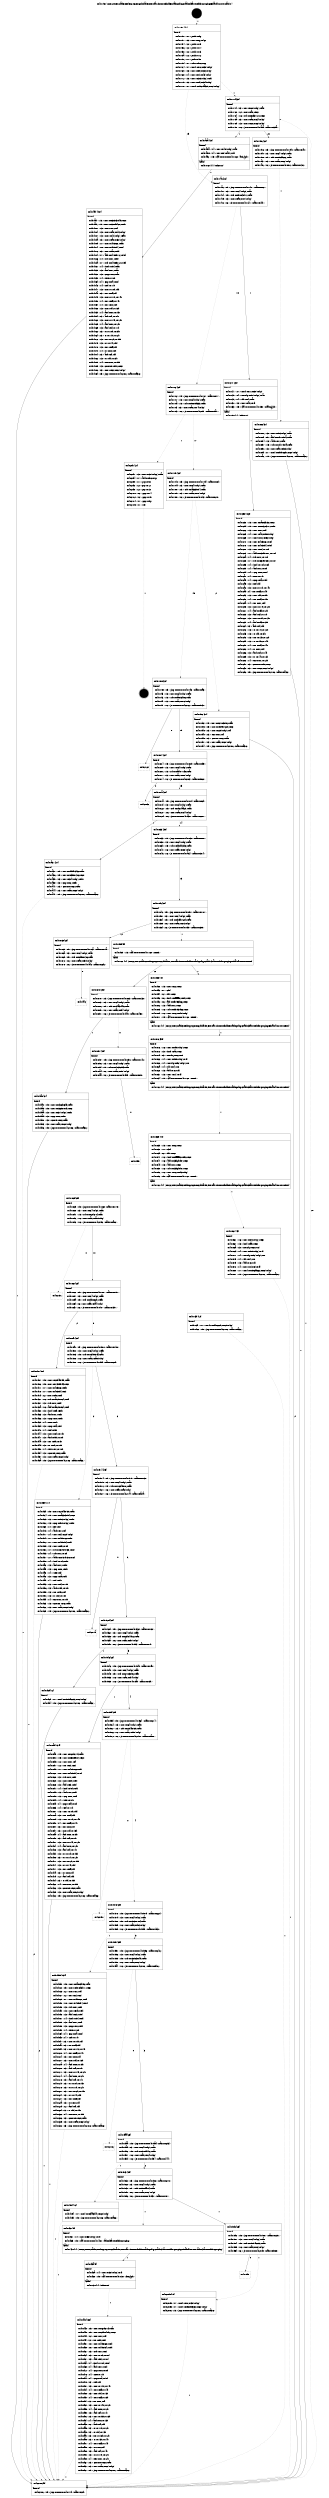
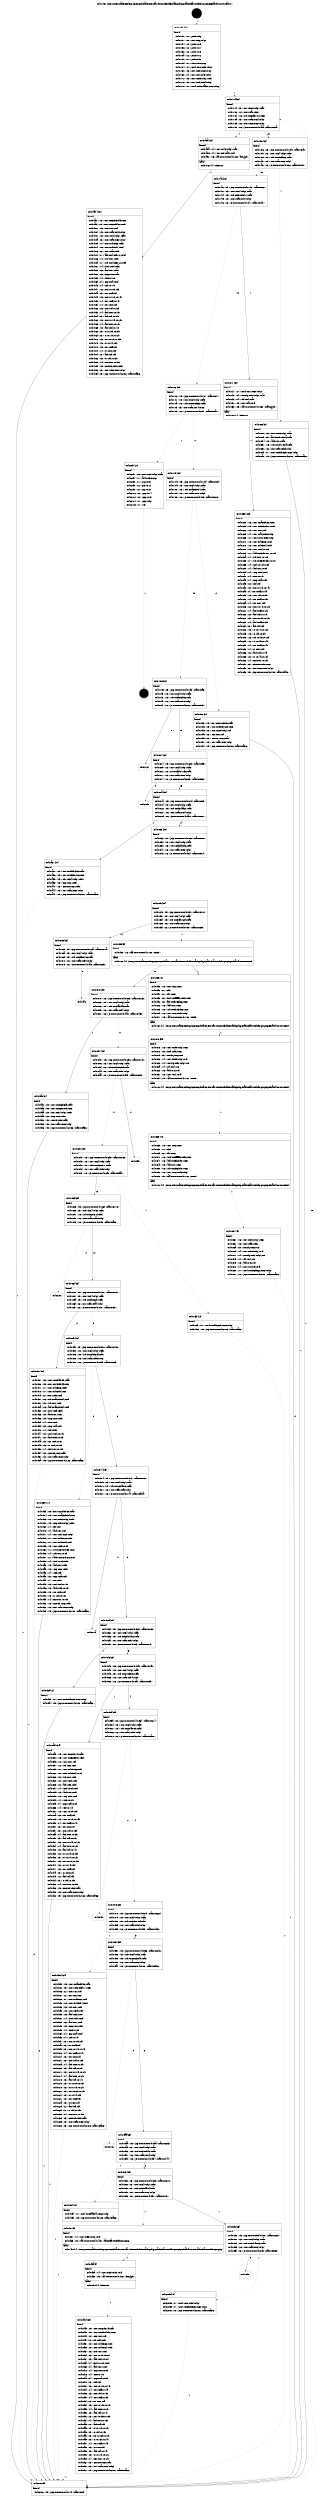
(187, 140) -> (260, 172)
(179, 878) -> none
none -> (99, 1161)
